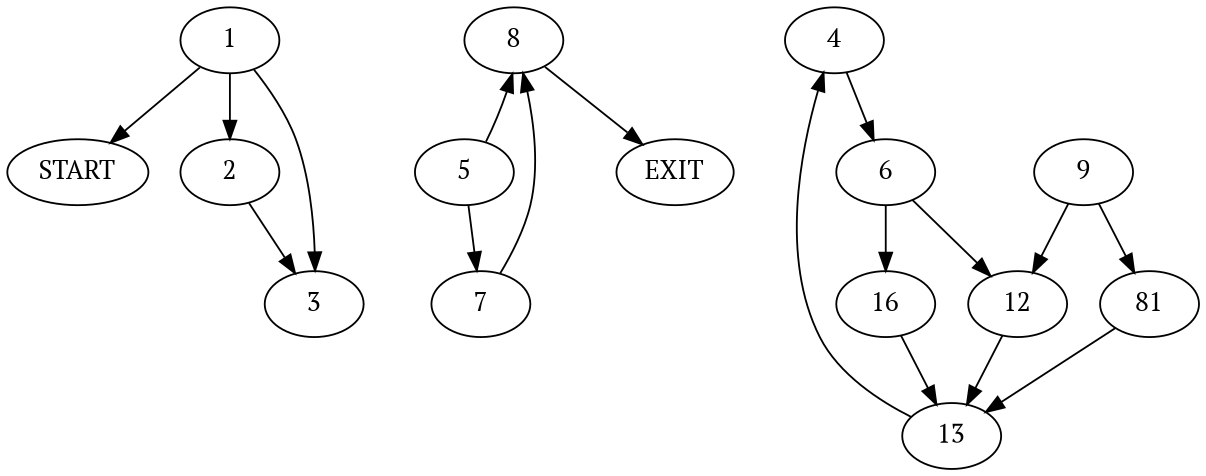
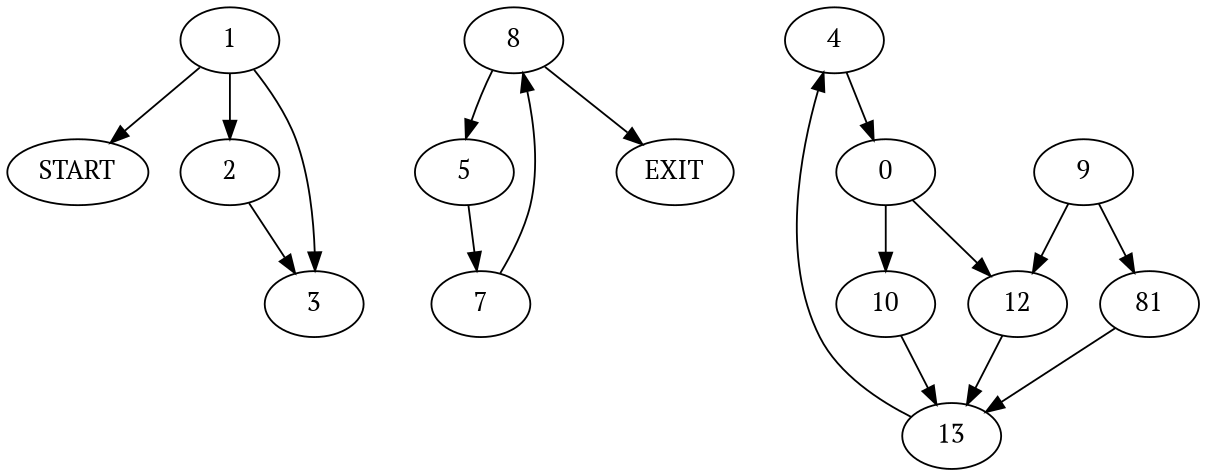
(497, 117) -> (481, 95)
(886, 172) -> (886, 172)
(886, 304) -> (886, 304)
